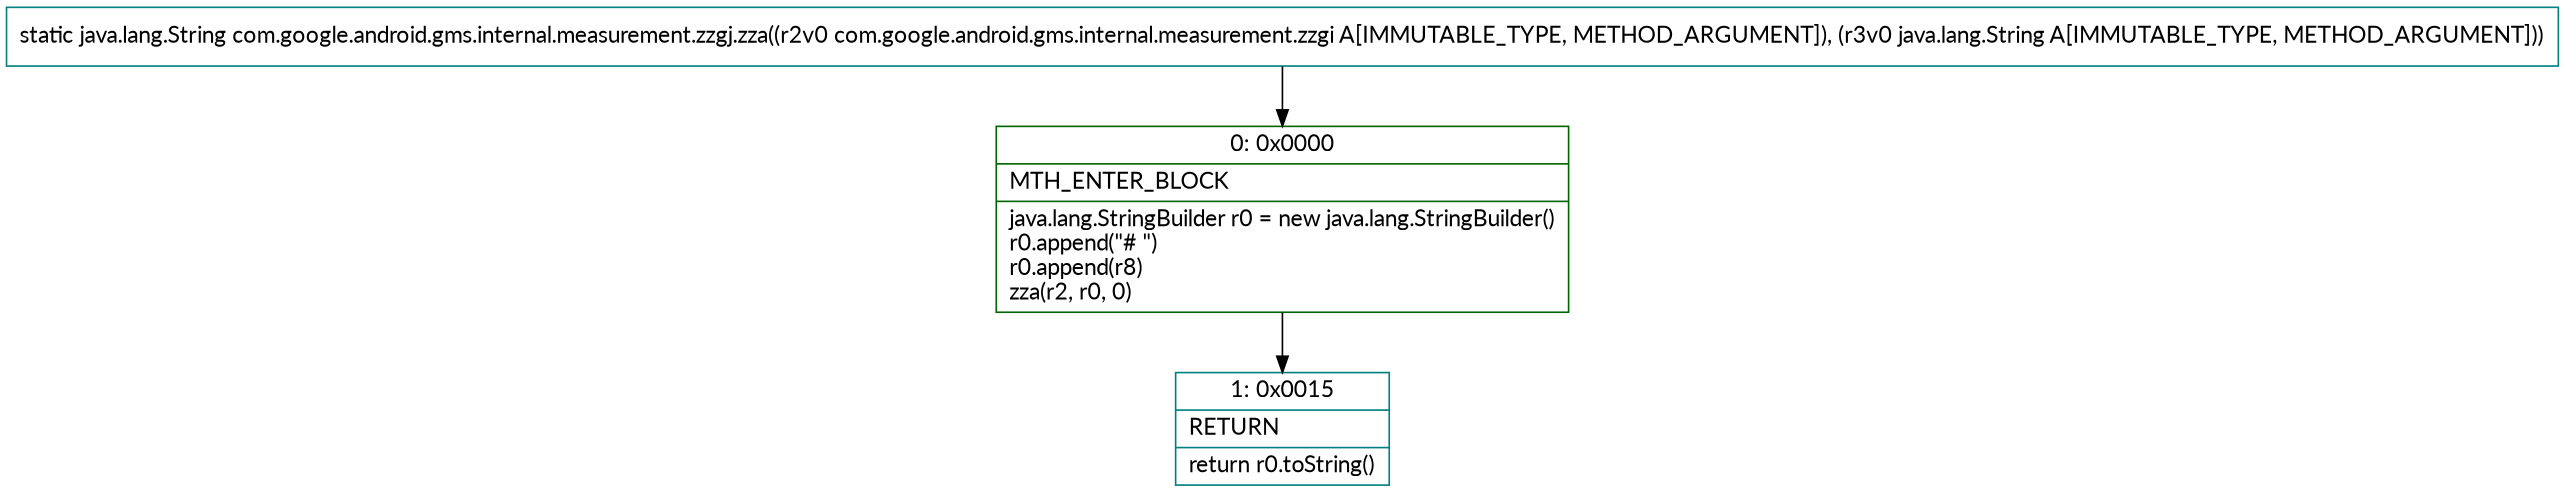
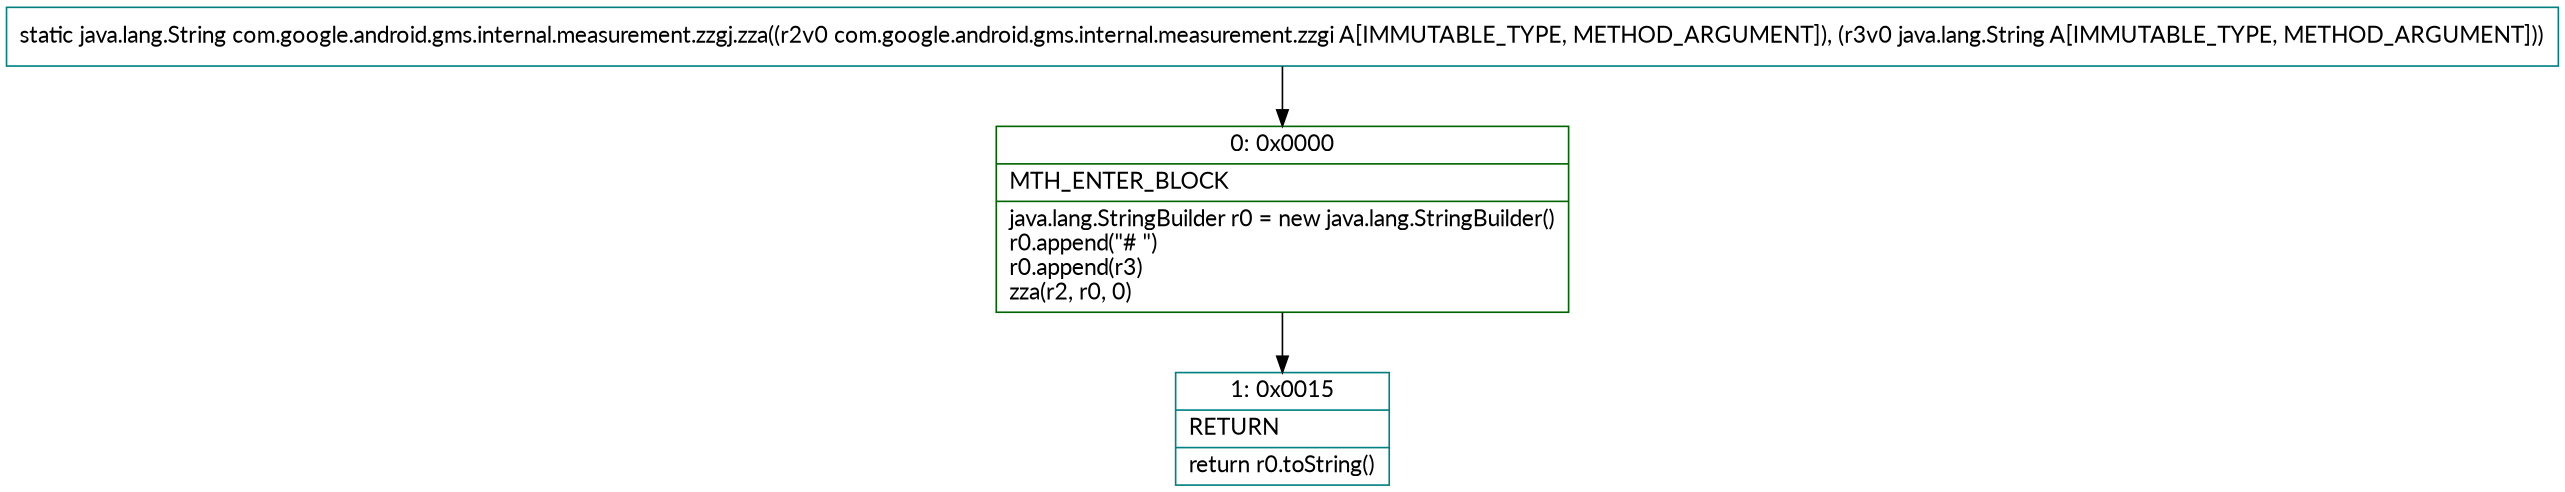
(1076, 268) -> (1076, 268)
